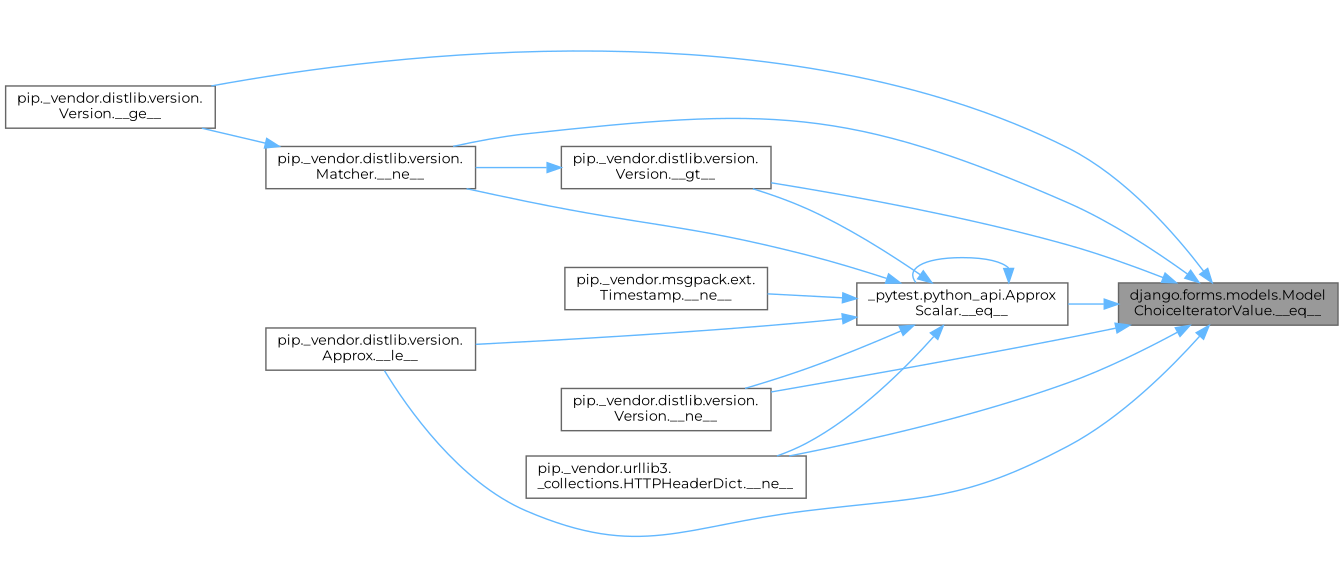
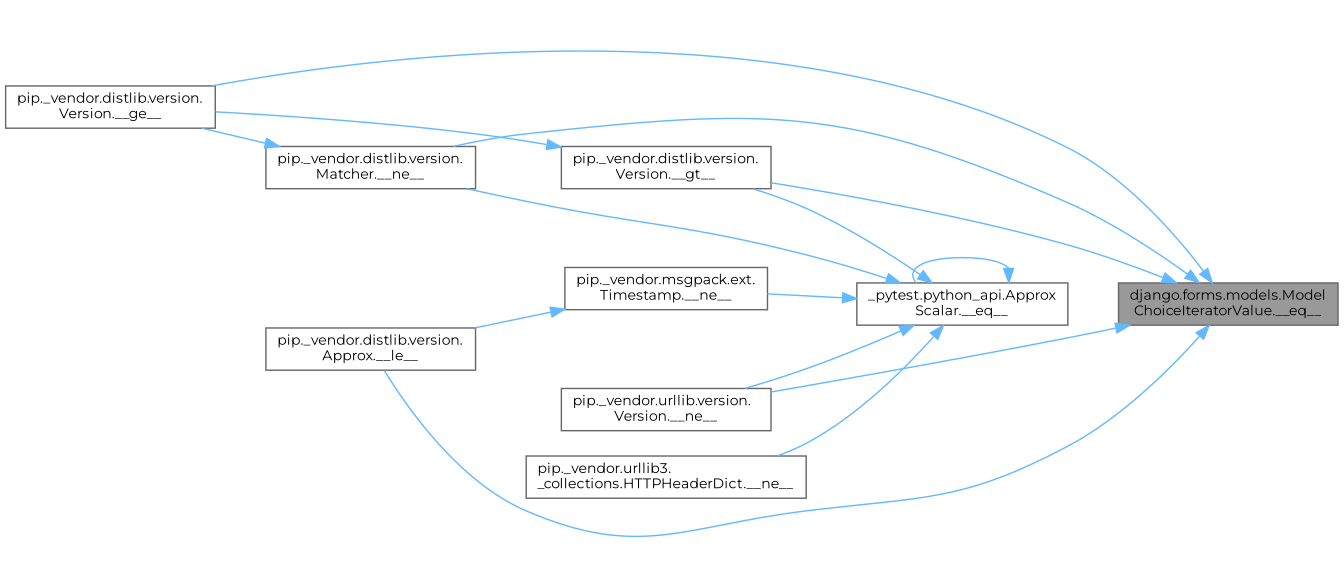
(511, 168) -> (382, 124)
(1086, 304) -> none
(659, 334) -> (513, 320)
(988, 408) -> none
(666, 410) -> (666, 410)
